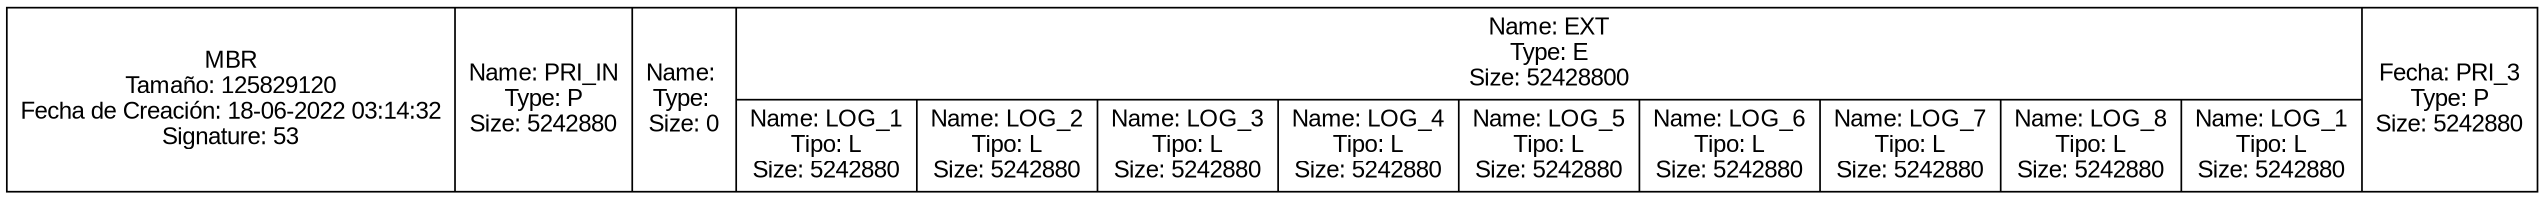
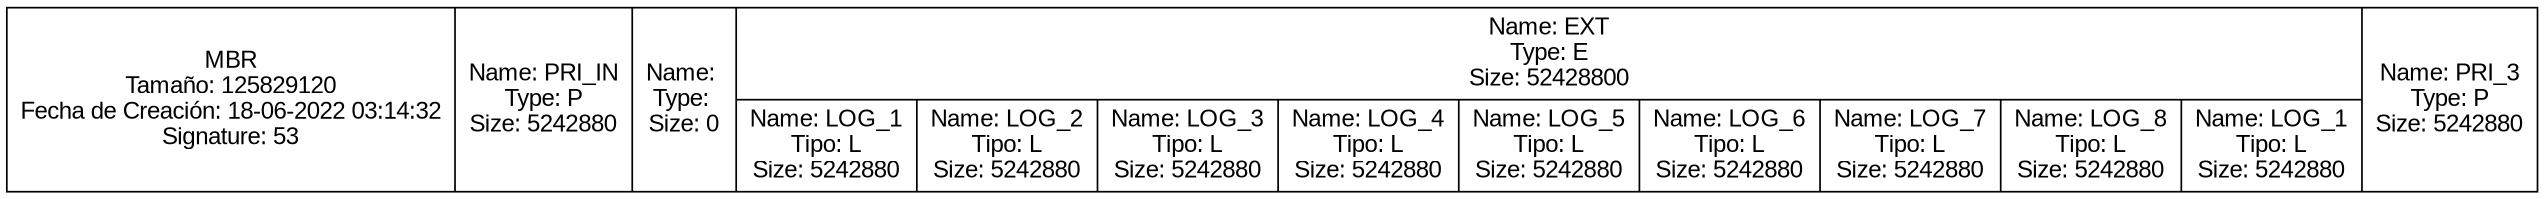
(2450, 73) -> (2450, 73)
